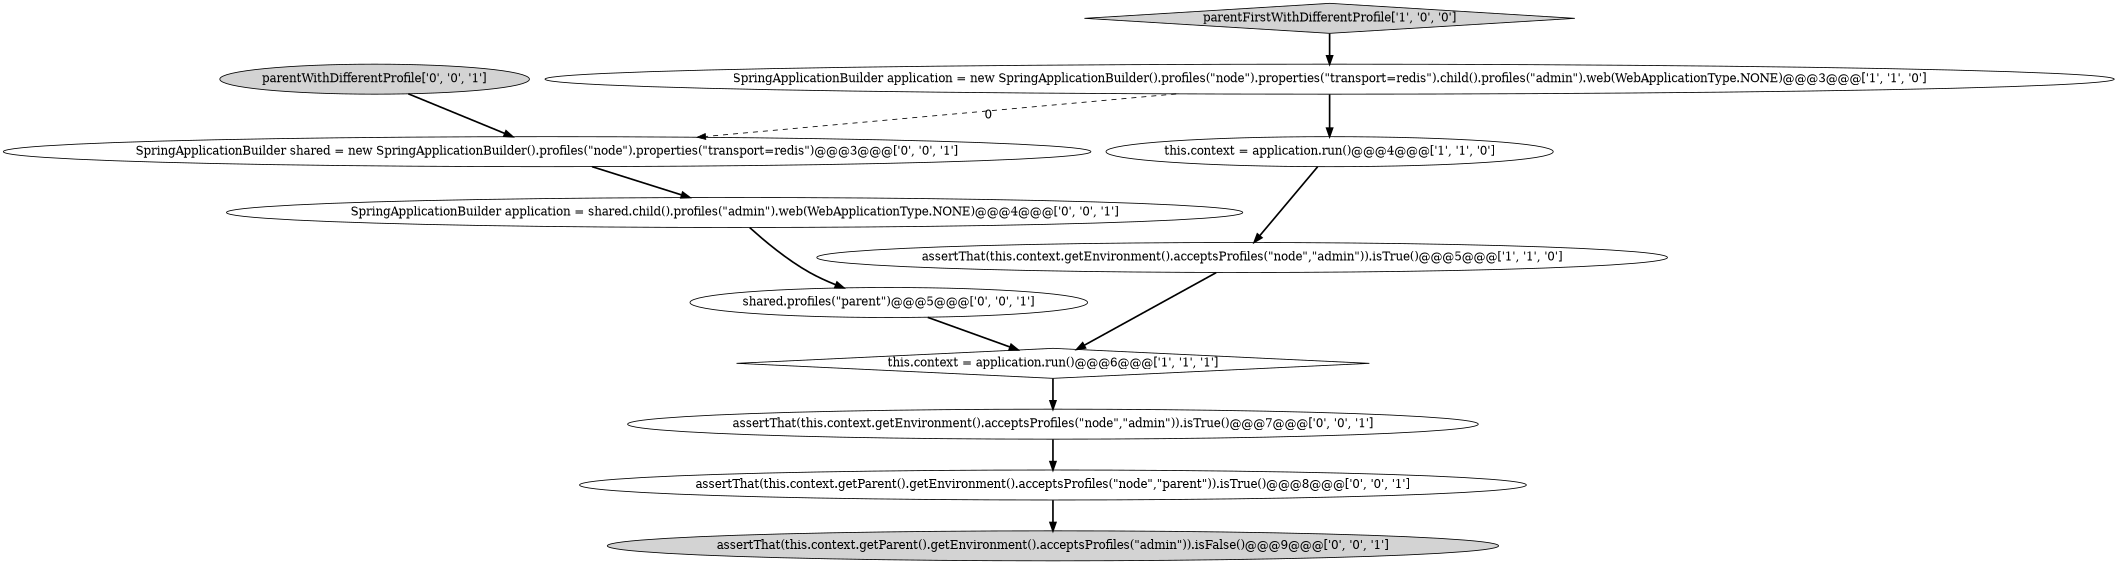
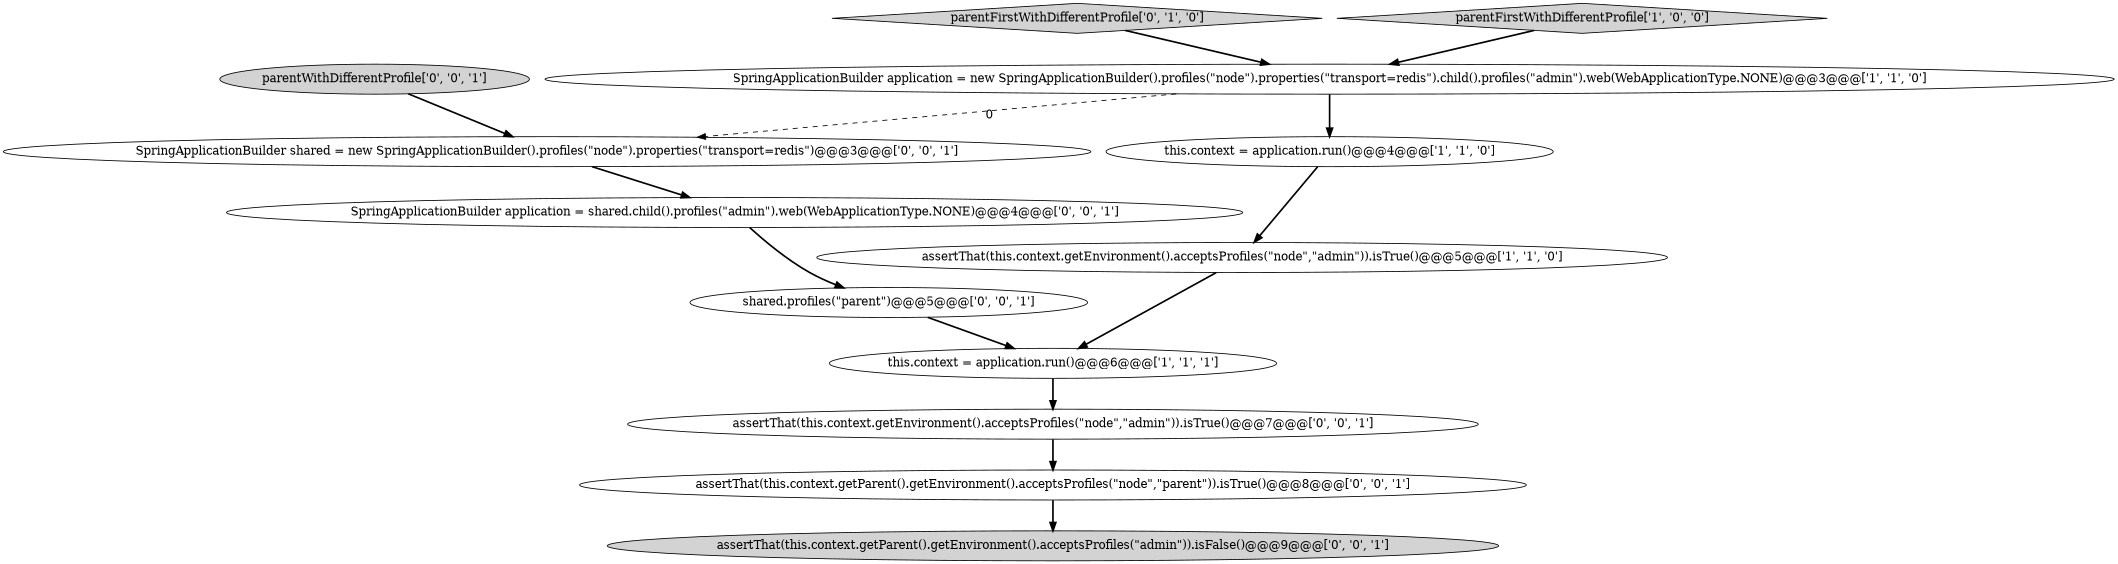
none -> (1077, 18)
(1053, 363) -> (1053, 363)
